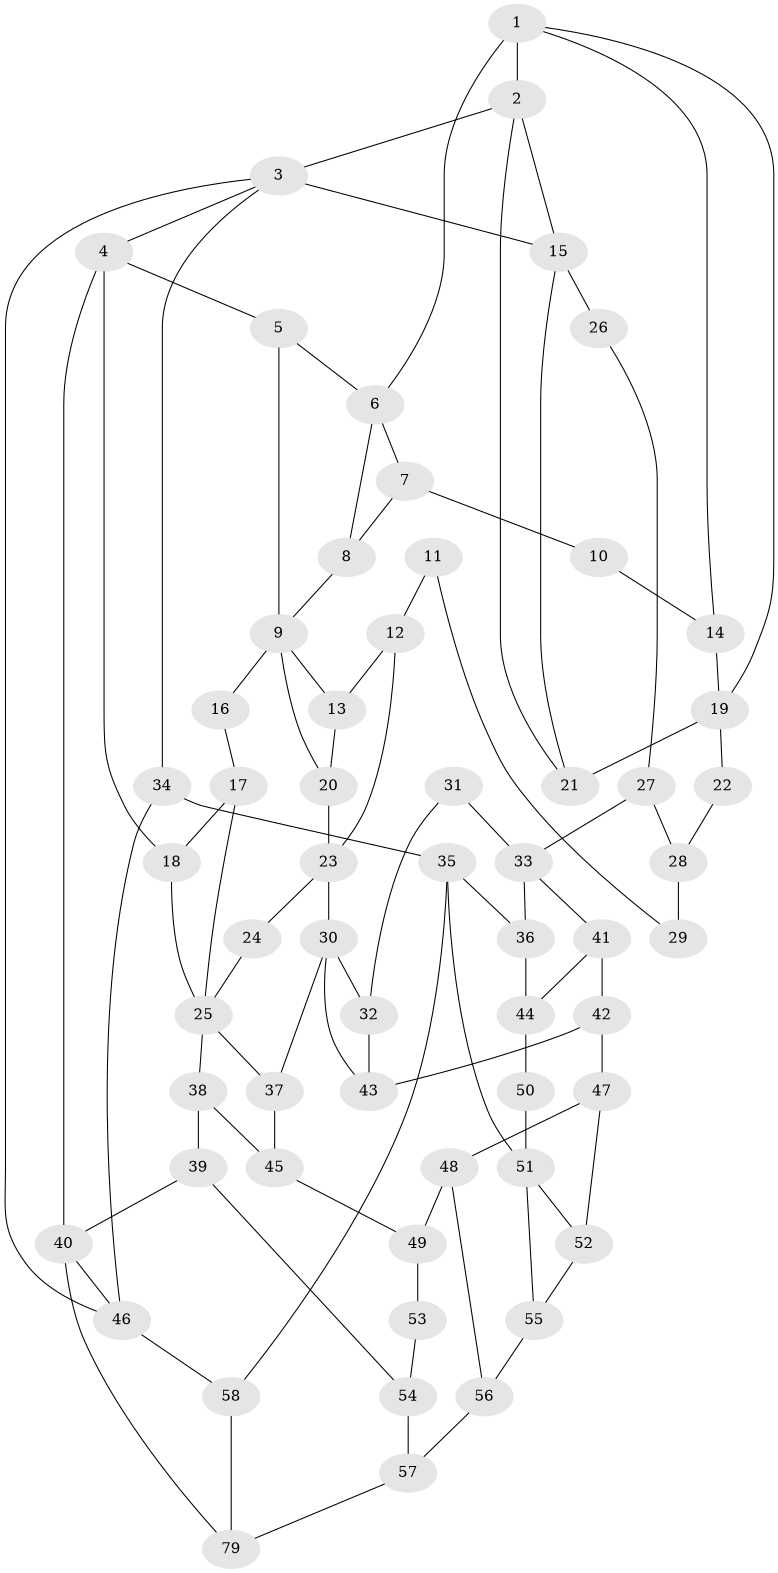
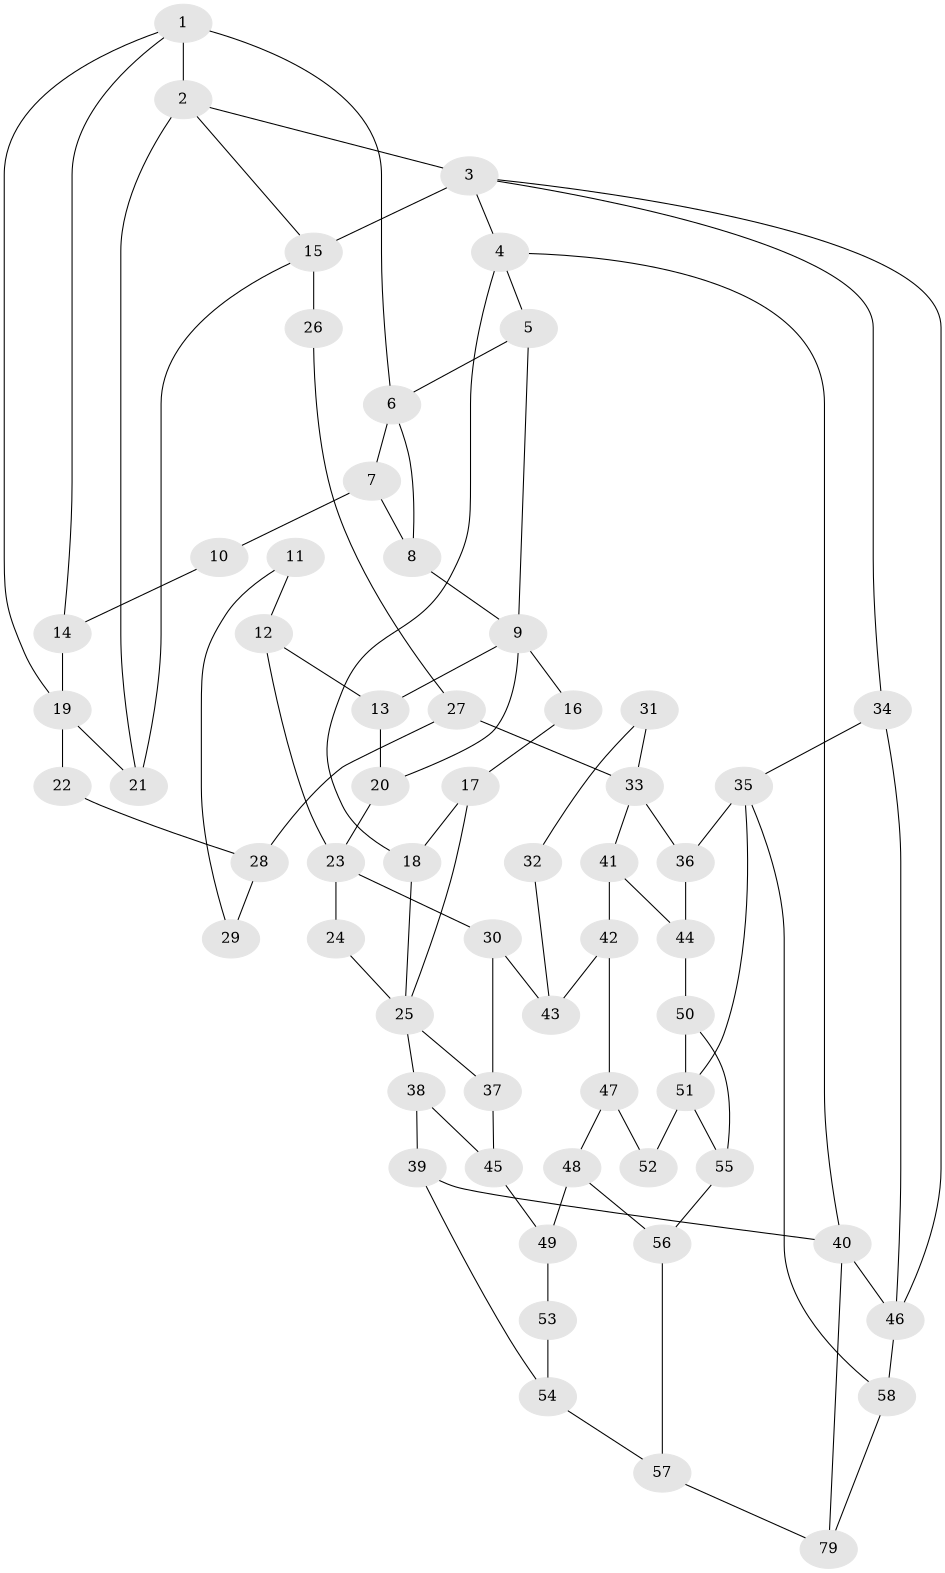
(349, 977) -> none
(559, 1282) -> (727, 1087)
